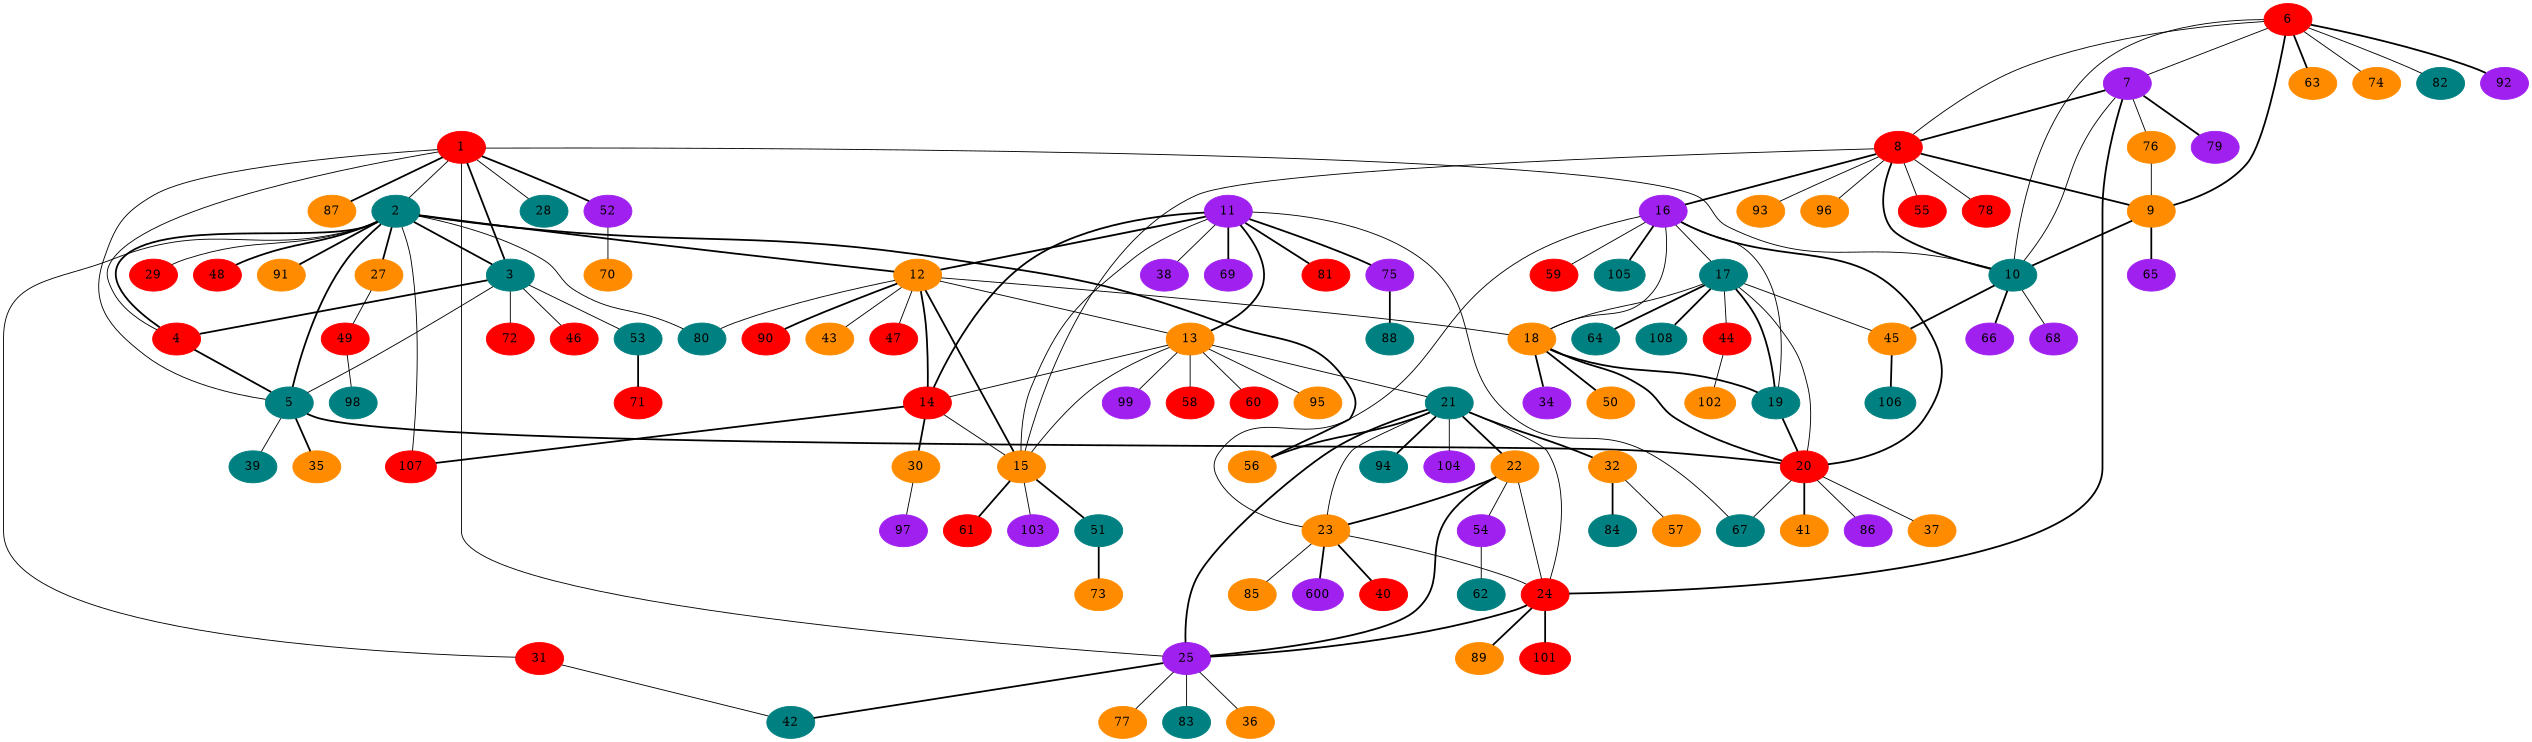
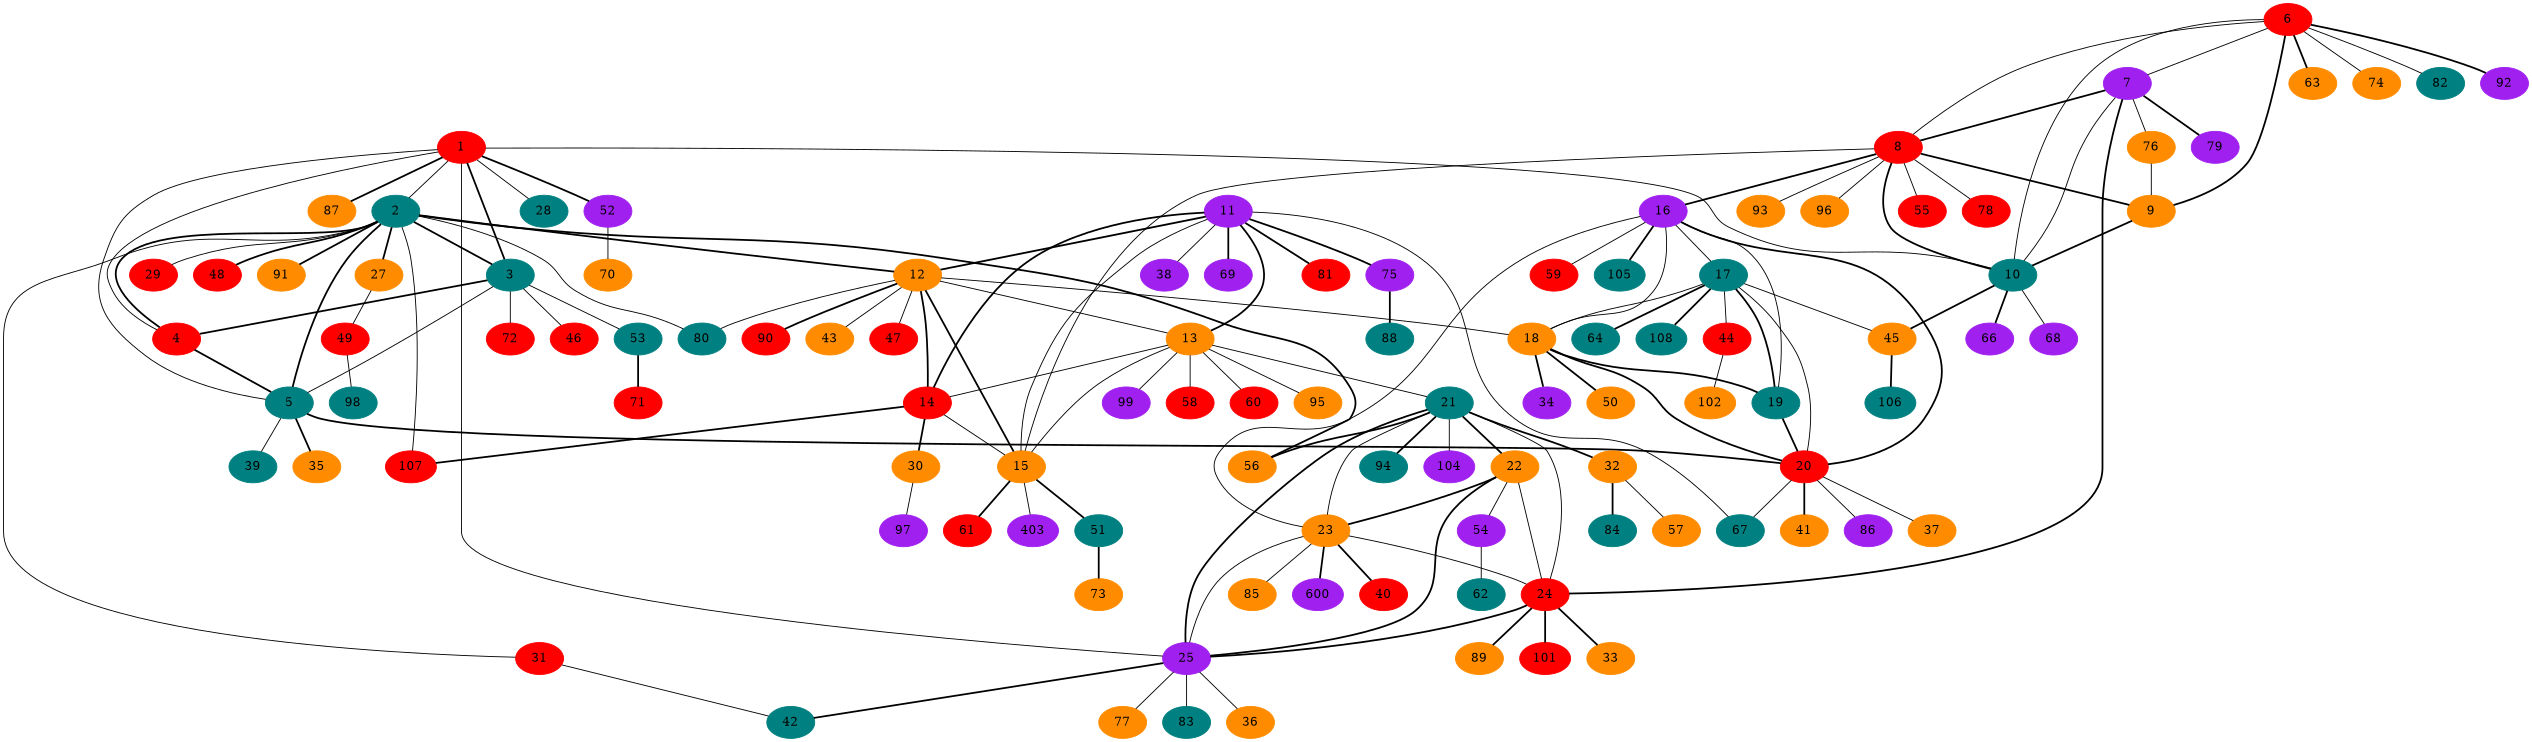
(2151, 275) -> none
(1033, 531) -> (1033, 531)
none -> (1229, 571)
none -> (1611, 659)
